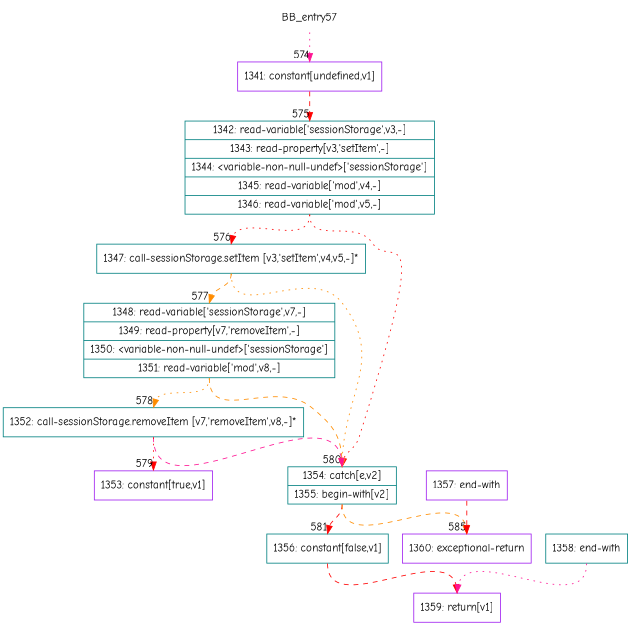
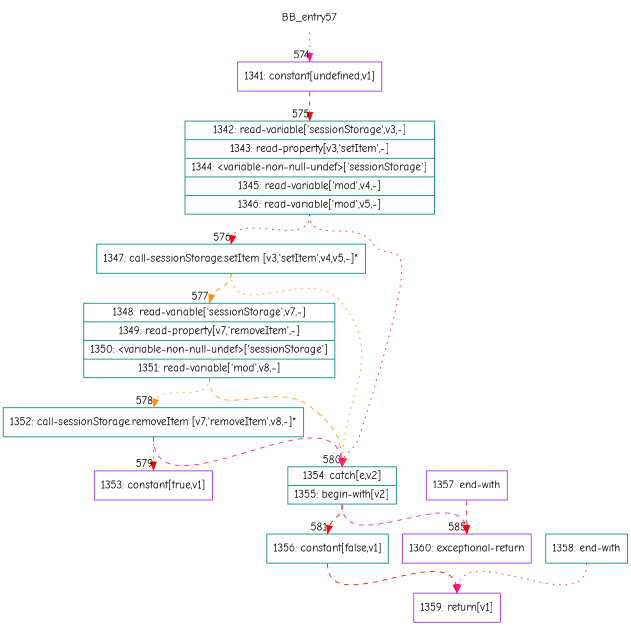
(401, 520) -> (401, 520)
